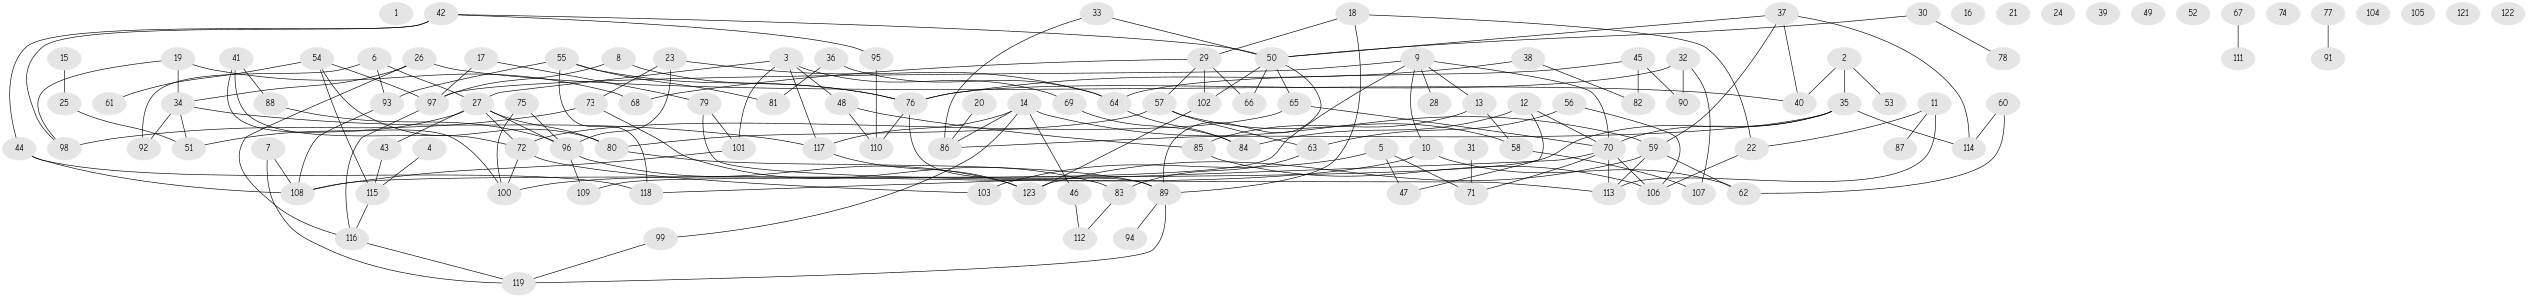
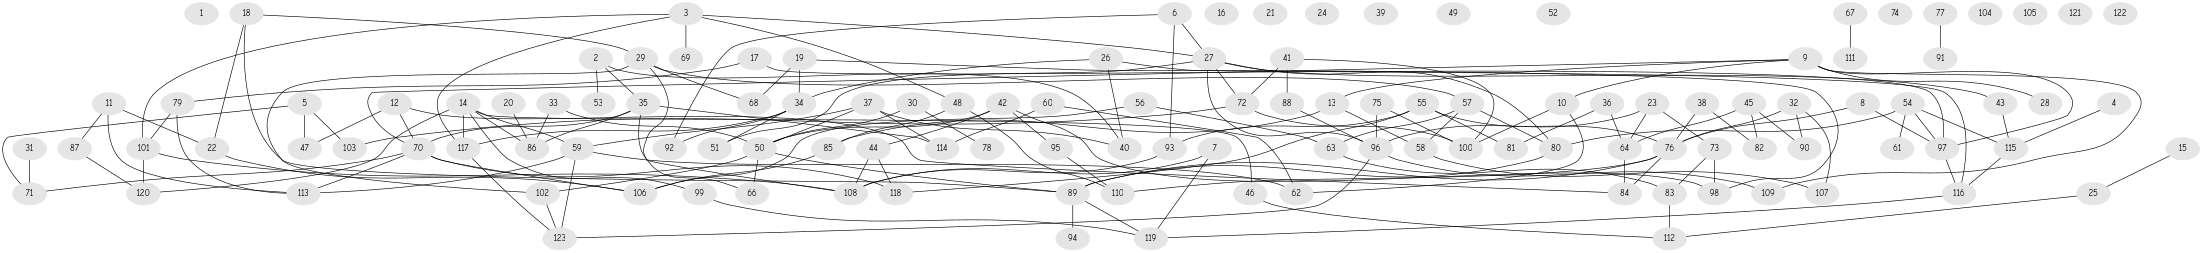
(1294, 104) -> none
(1134, 124) -> (1651, 168)
(127, 126) -> (1882, 216)
none -> (143, 194)
